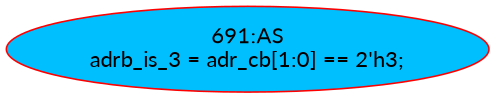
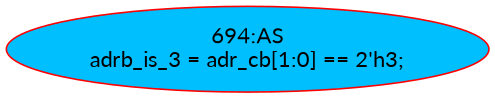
(248, 49) -> (248, 49)
